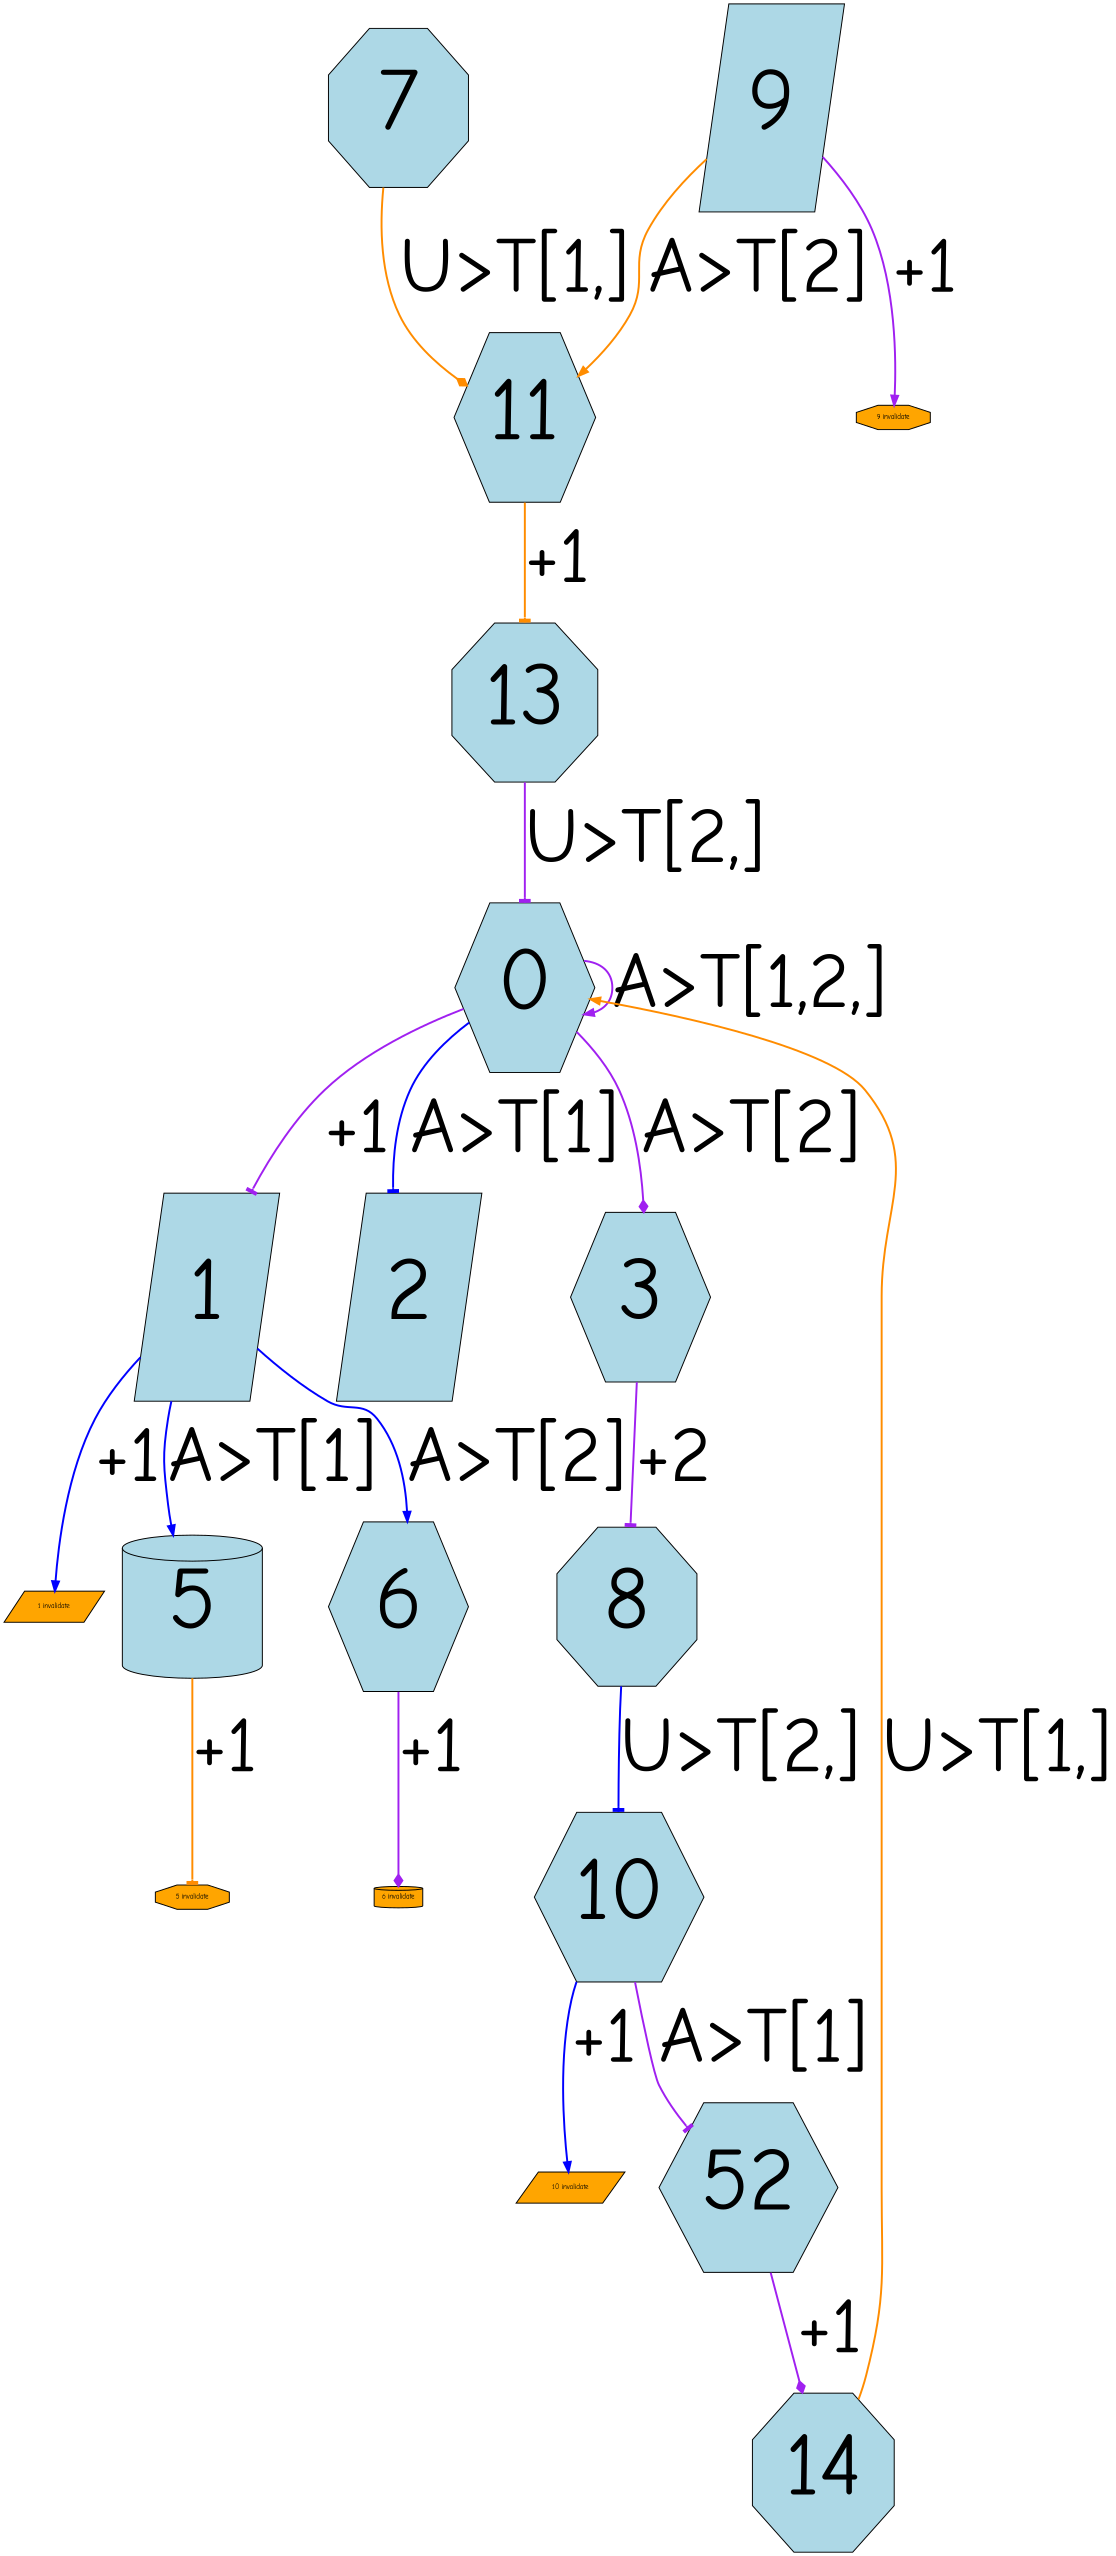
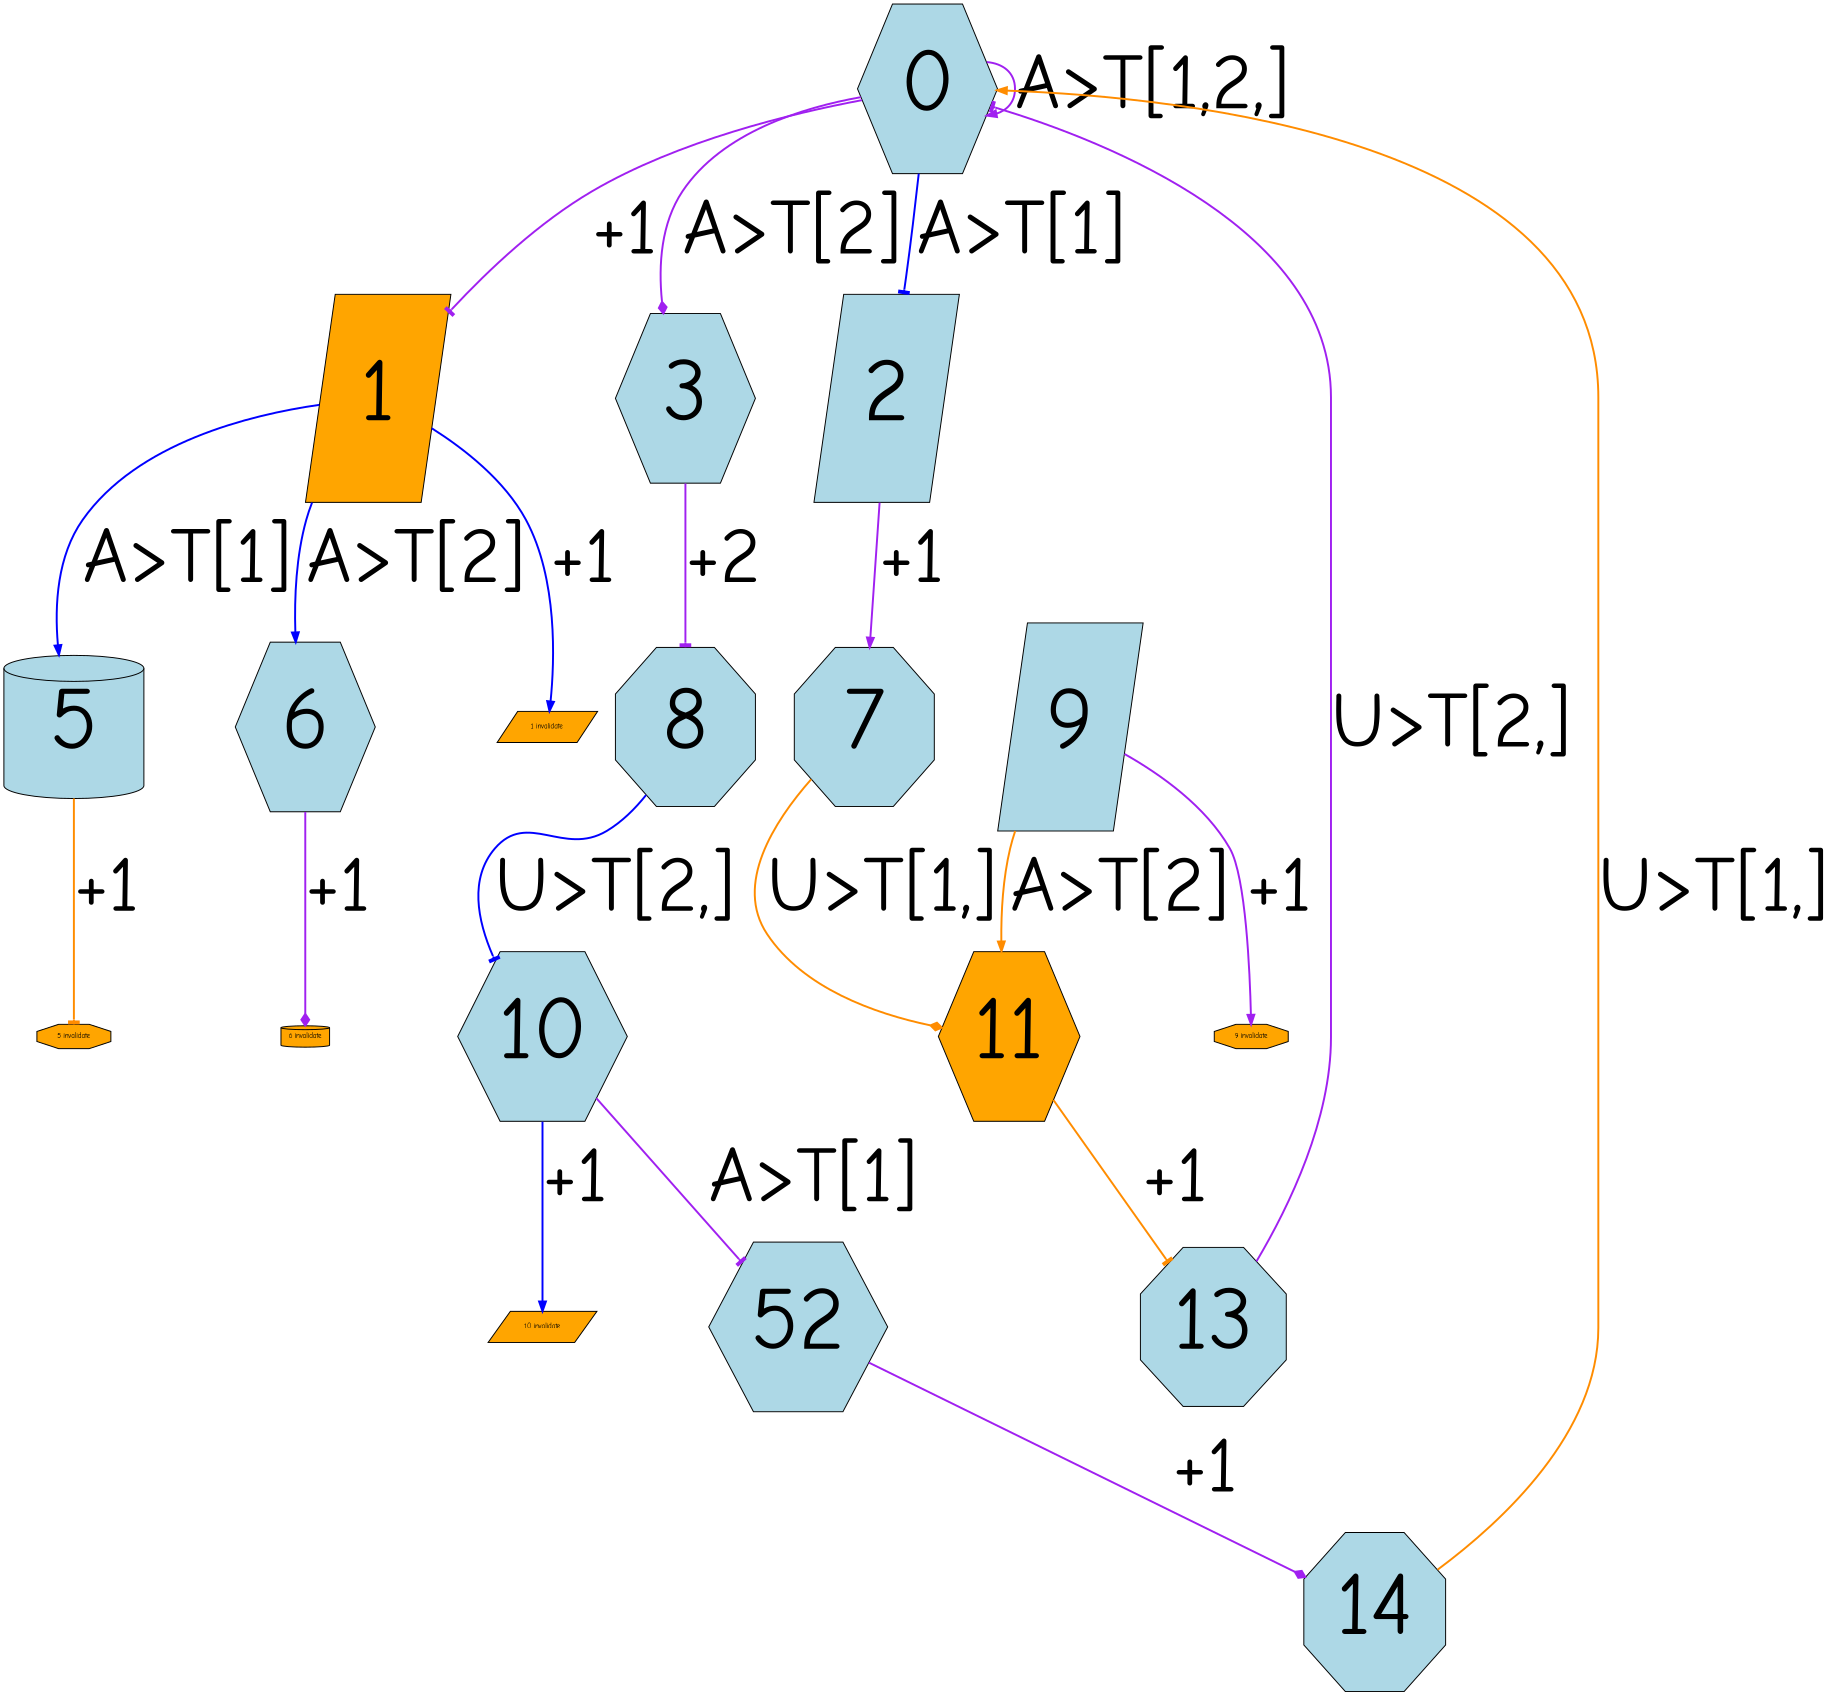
(525, 417) -> (1009, 1037)
none -> (875, 570)
(207, 1297) -> (378, 398)
